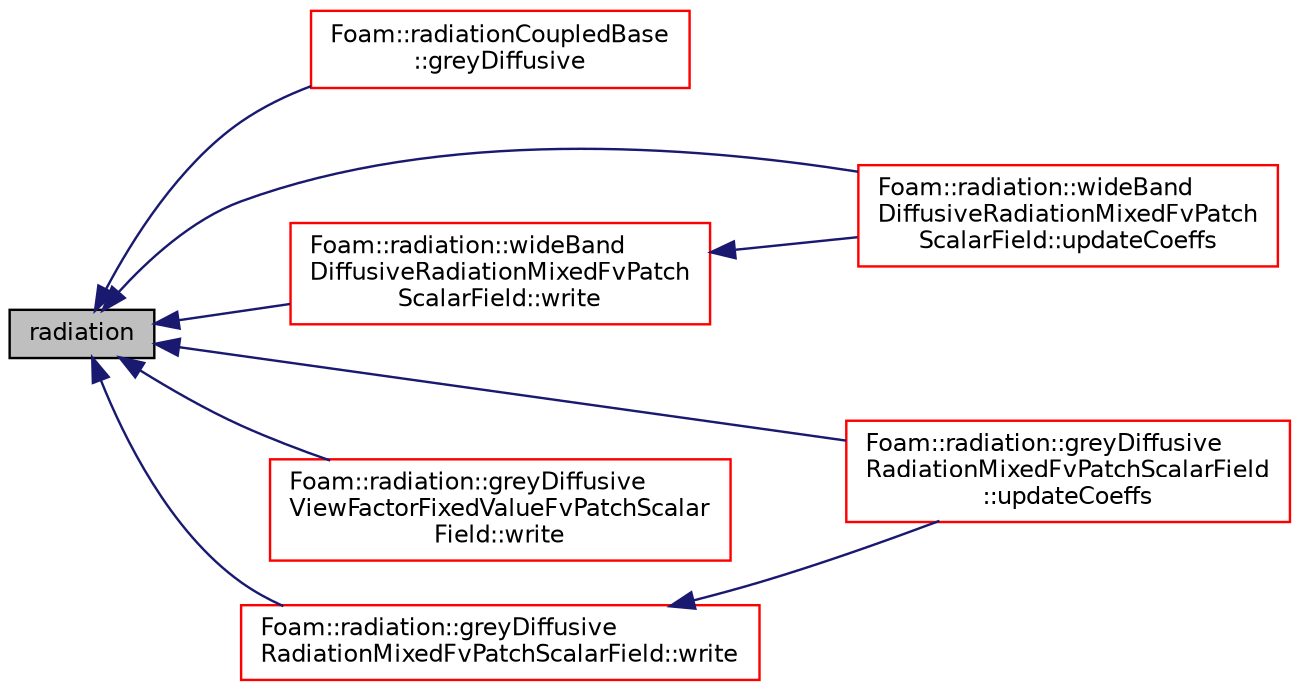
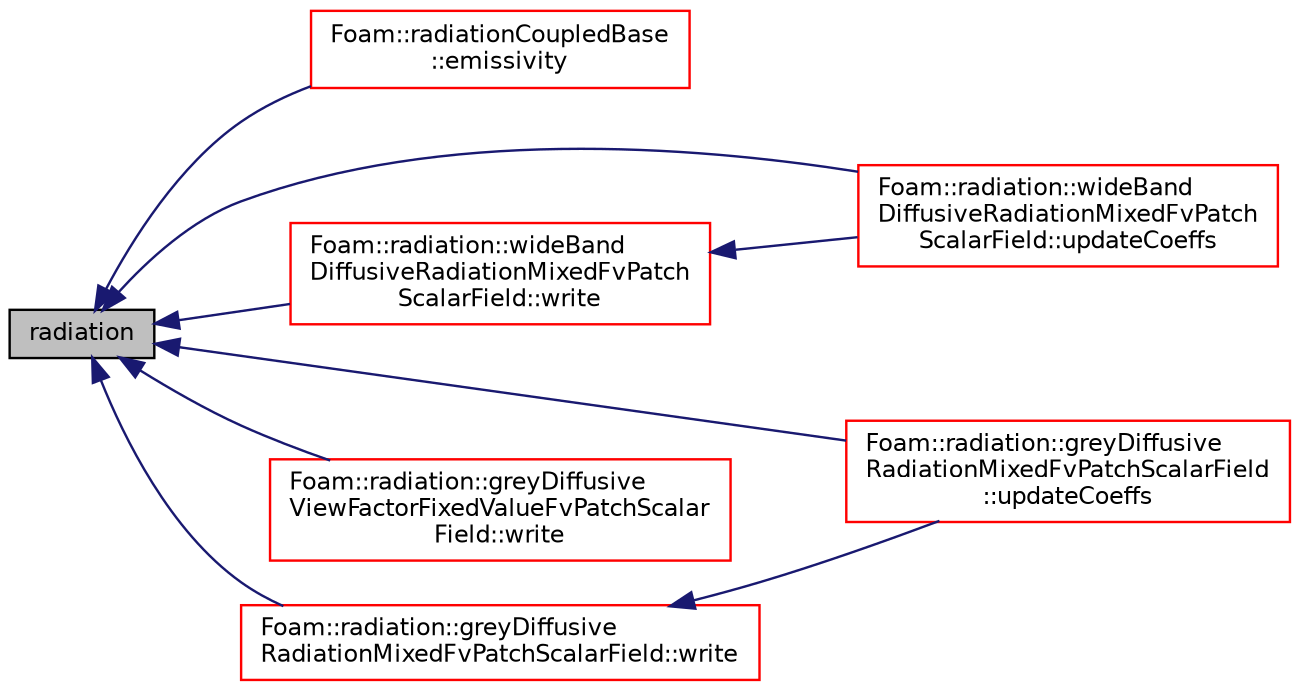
(500, 49) -> (500, 49)
